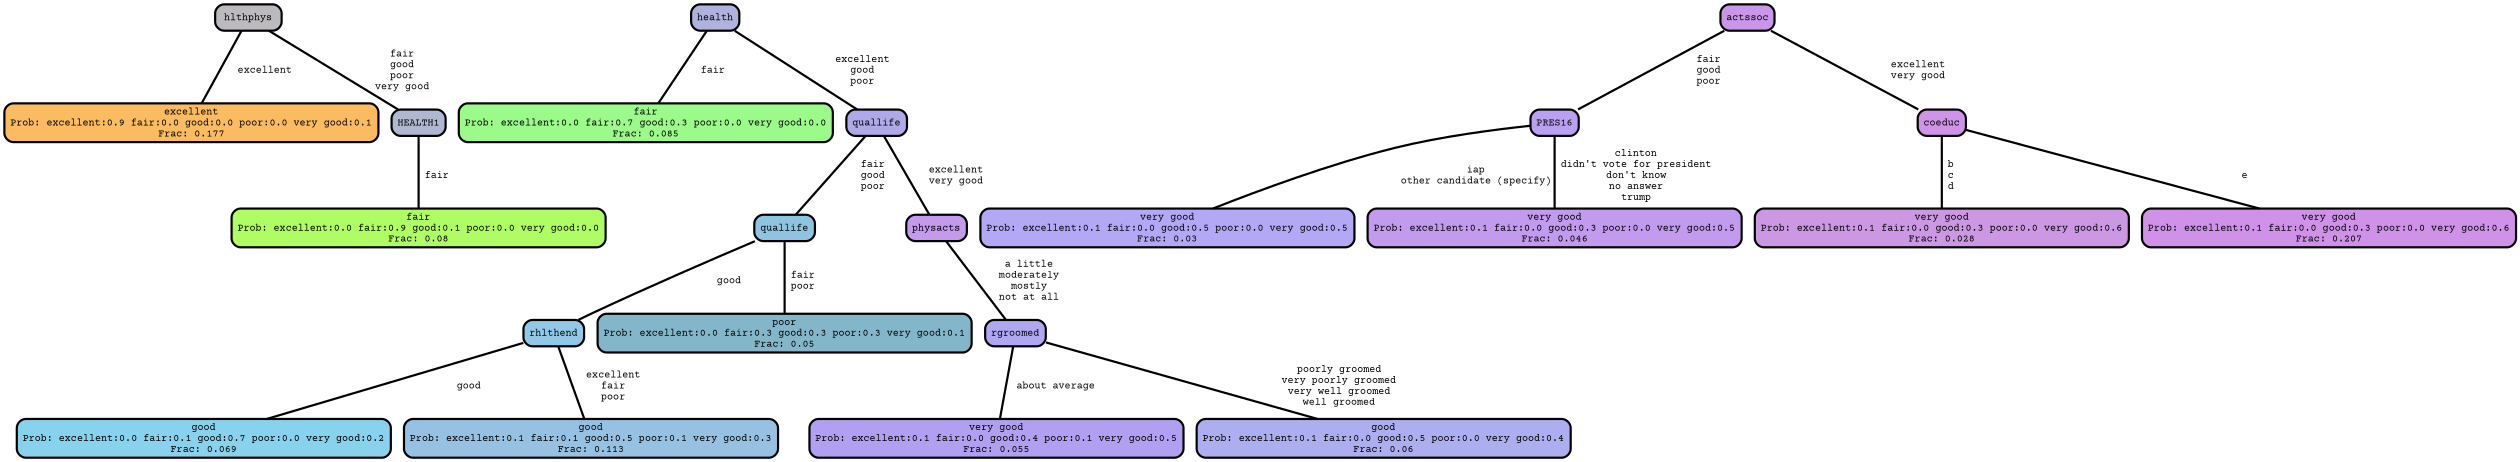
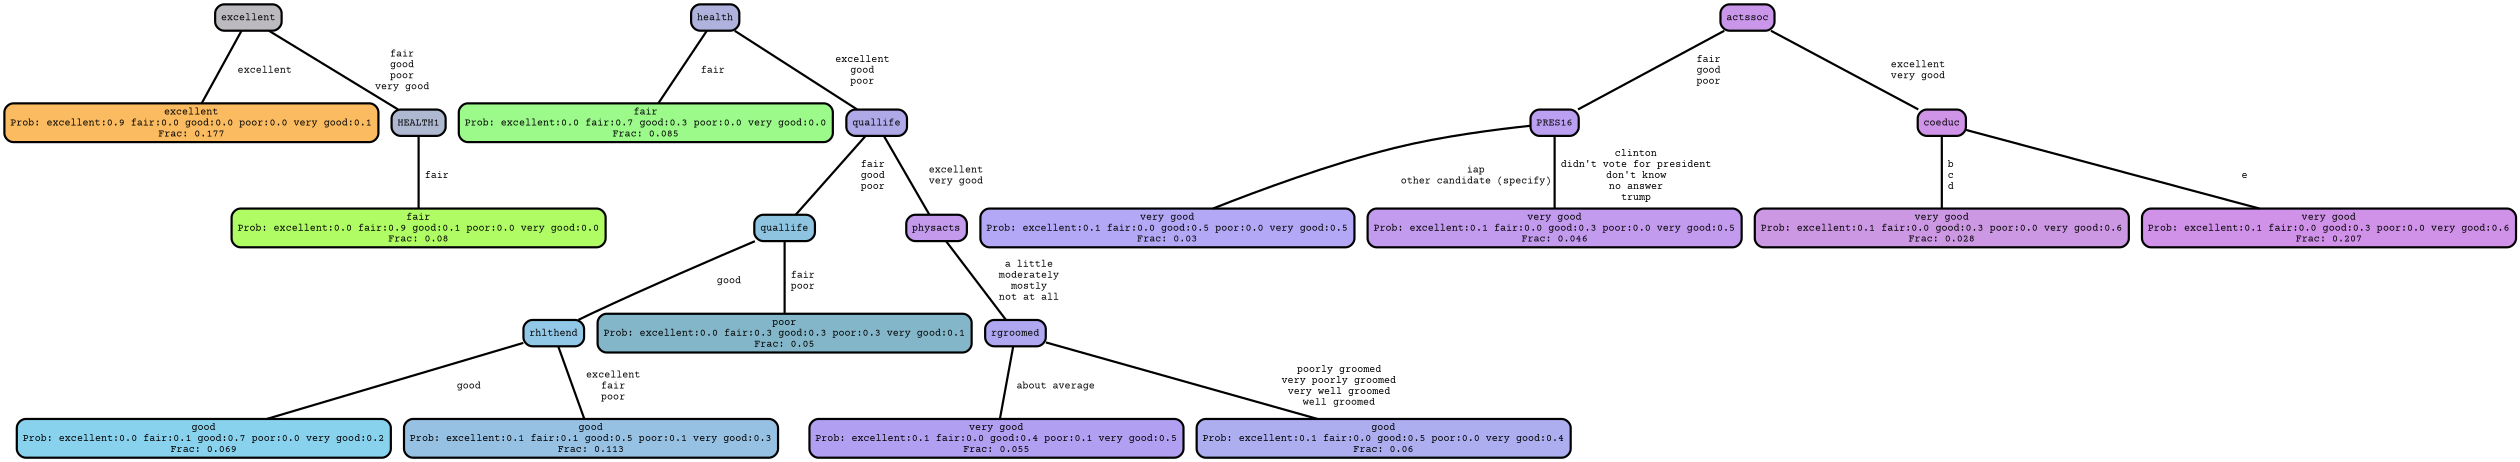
(248, 18) -> (248, 18)
